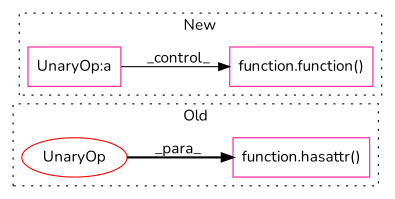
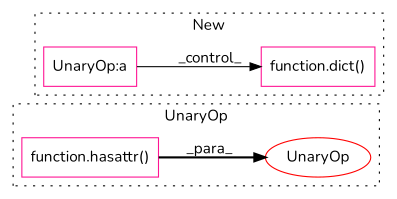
(301, 67) -> (318, 67)
(196, 116) -> (196, 116)
(174, 157) -> (206, 157)
